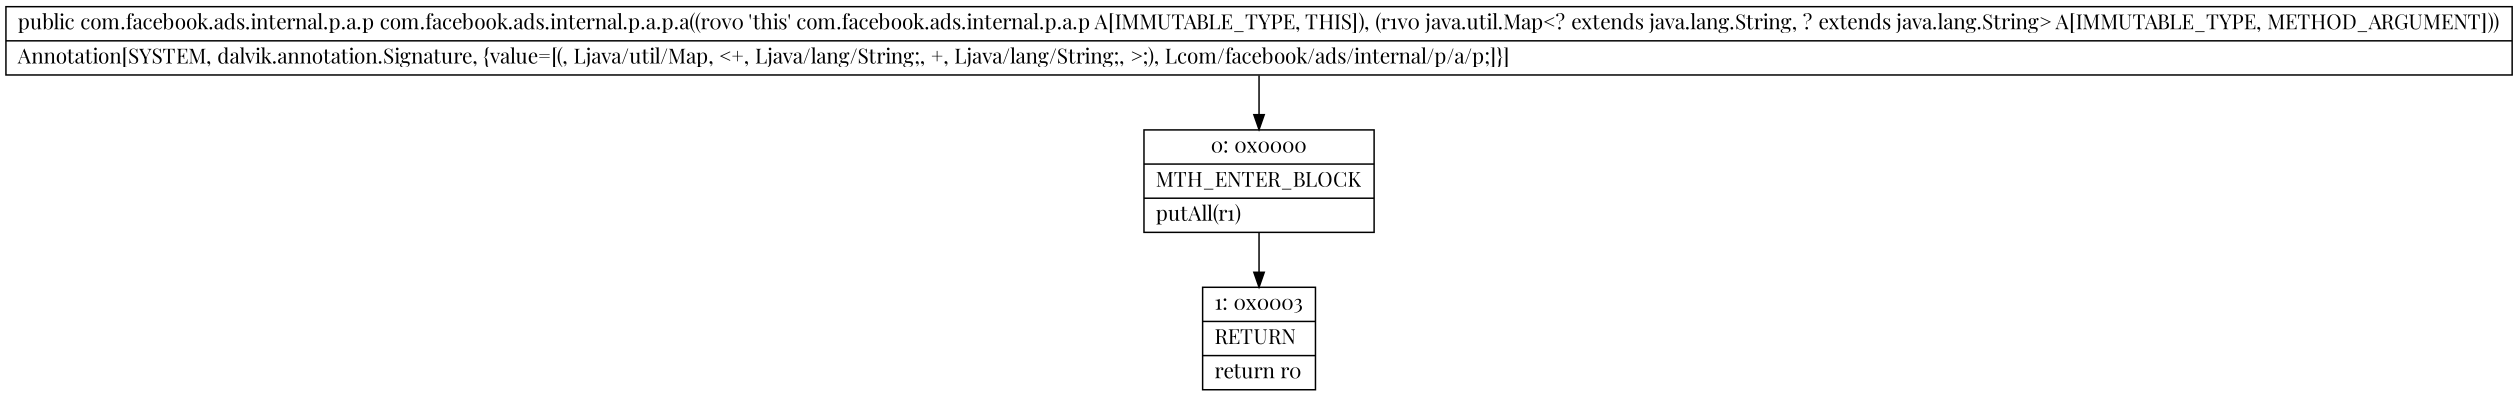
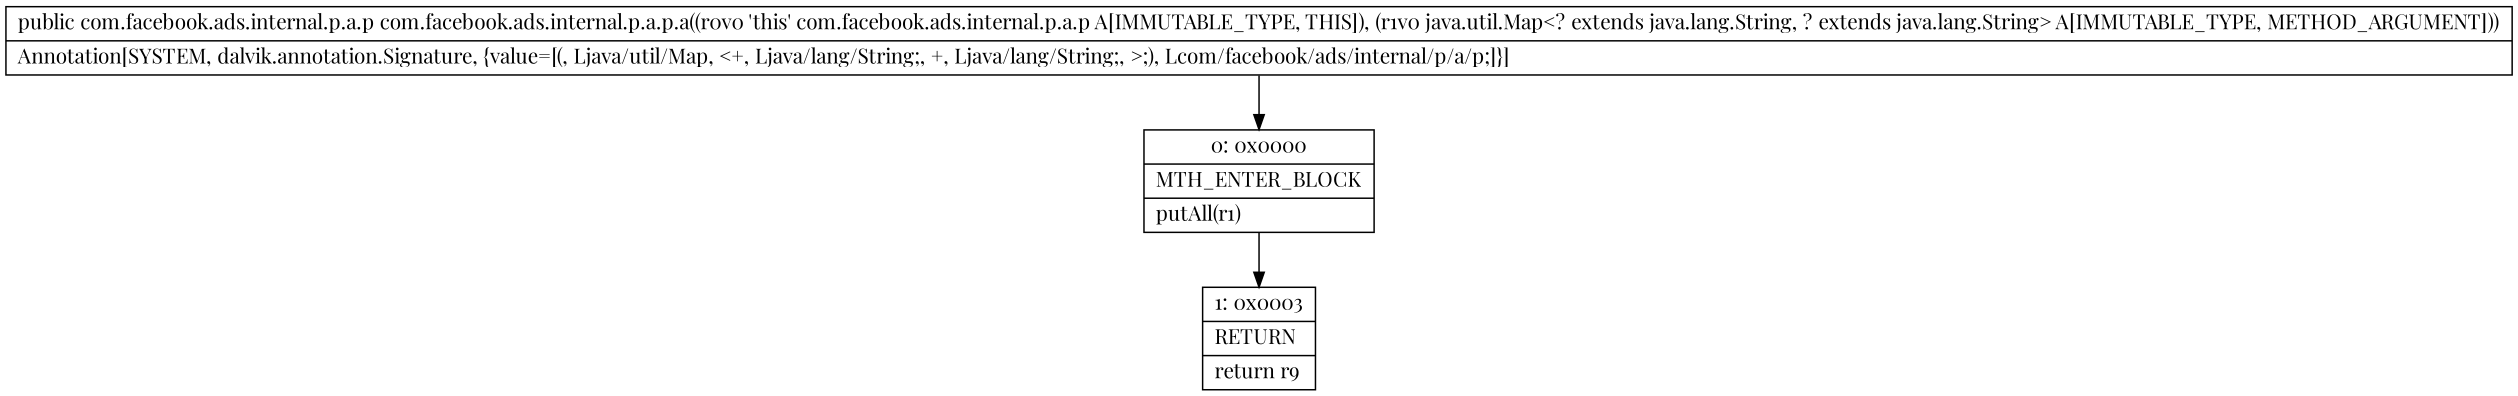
(1258, 372) -> (1258, 372)
